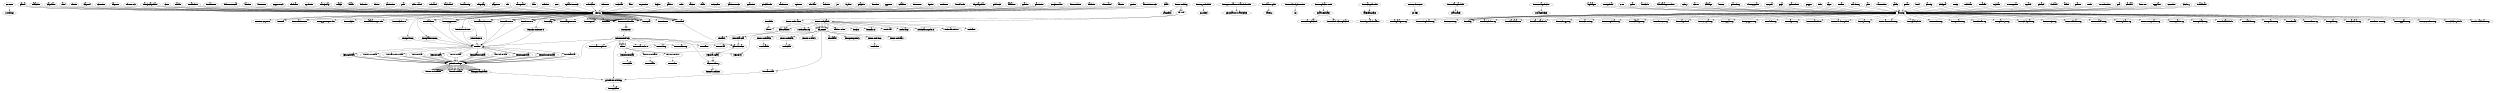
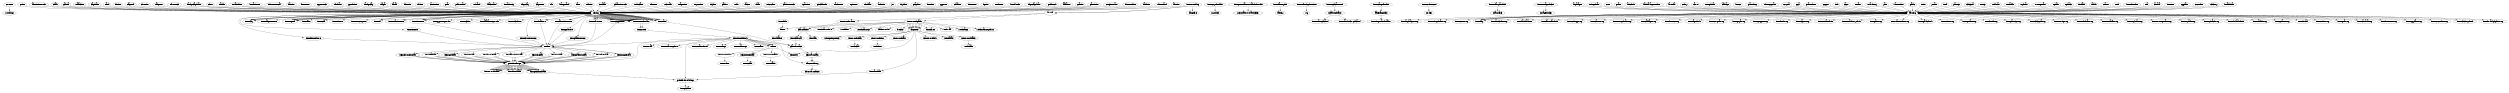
(556, 5) -> (602, 5)
(631, 5) -> (683, 5)
none -> (1672, 5)
none -> (1710, 5)
none -> (1923, 5)
(2480, 21) -> (2493, 21)
none -> (777, 38)
(713, 72) -> (812, 72)
